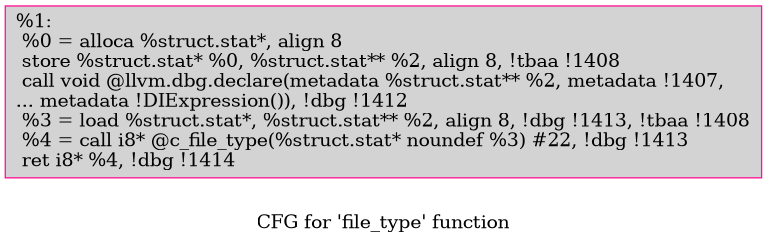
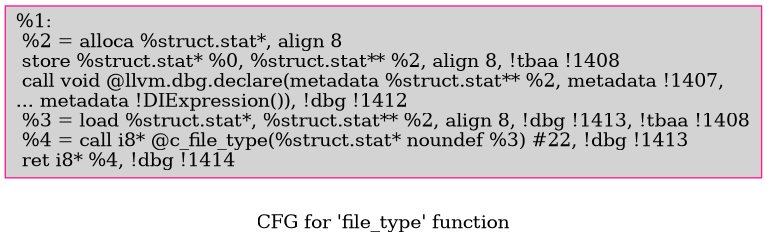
(179, 42) -> (179, 42)
